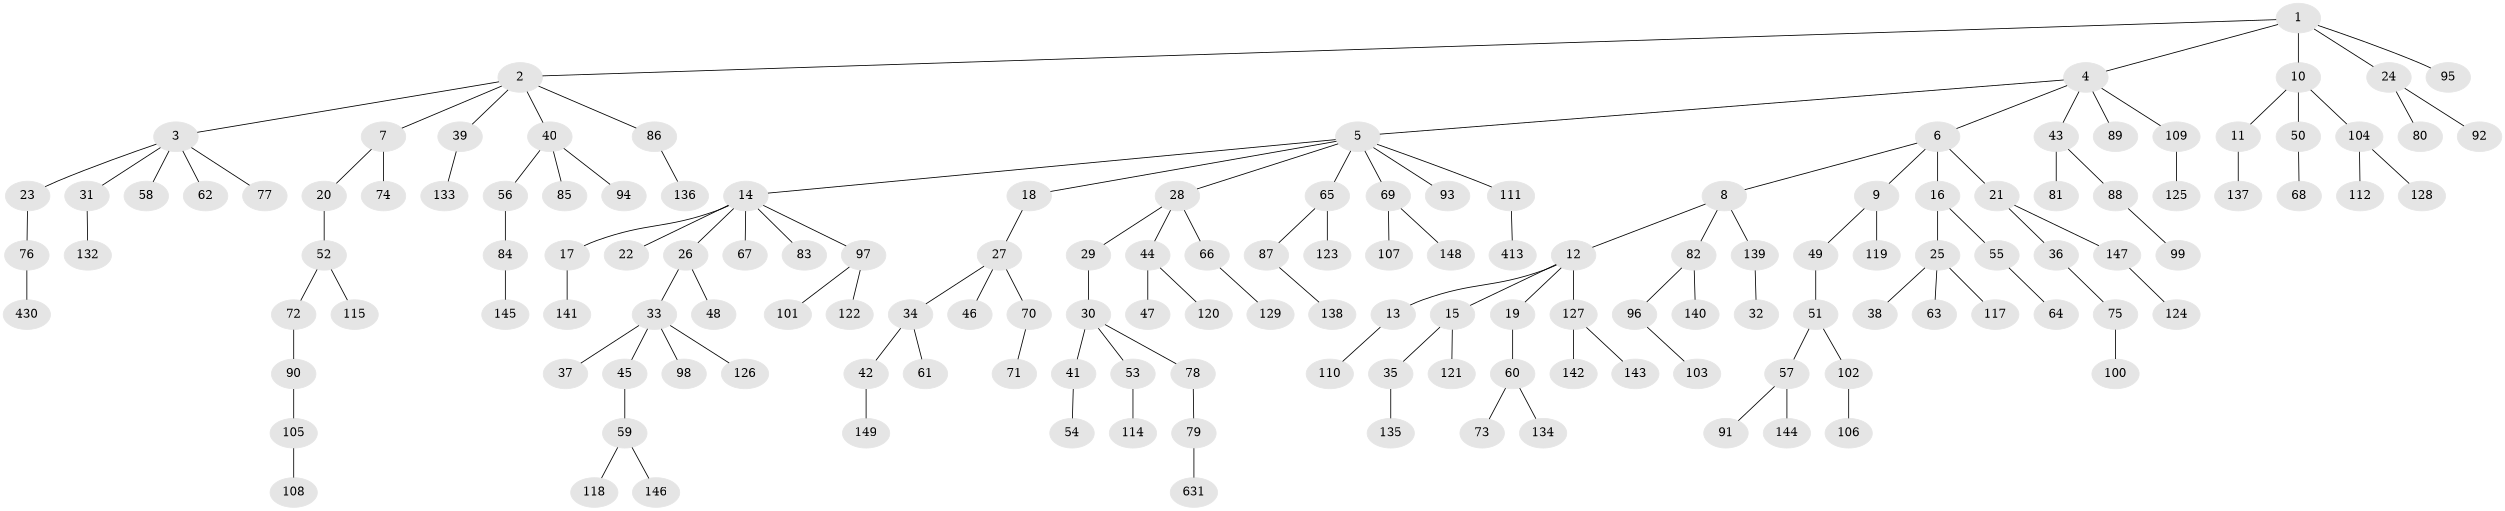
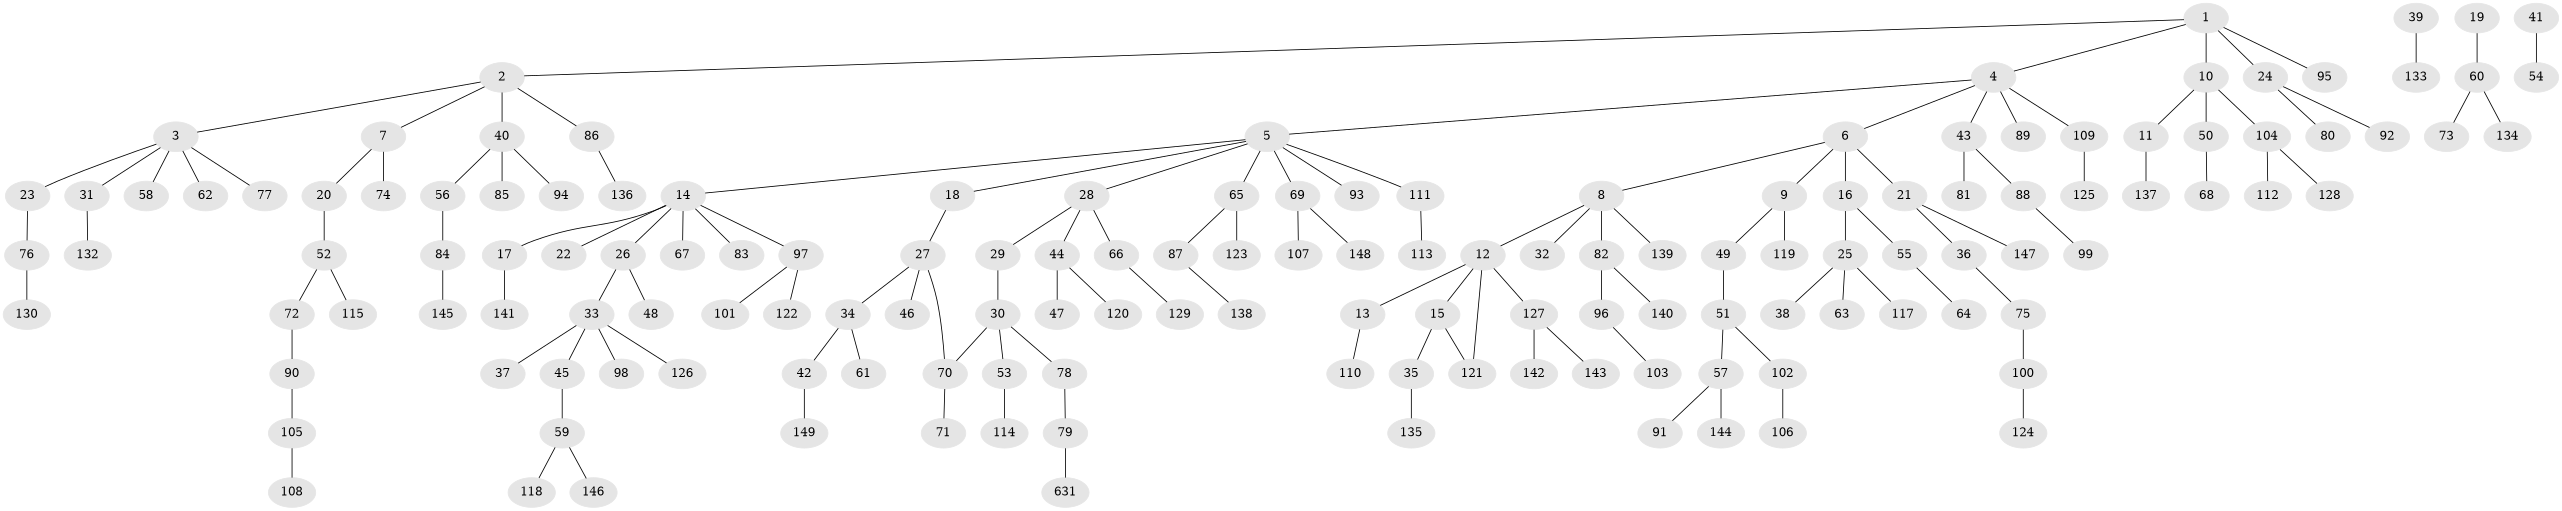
(490, 107) -> none
(1513, 255) -> (1422, 255)
(1543, 285) -> (1478, 315)
(1756, 285) -> (1572, 226)
(2147, 285) -> (2023, 404)
(27, 315) -> (27, 315)
(1081, 344) -> (972, 344)
